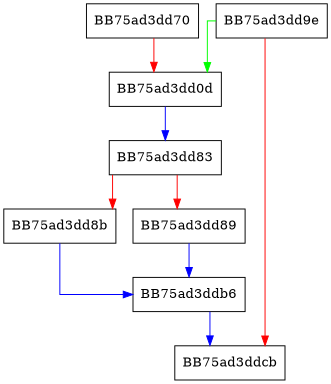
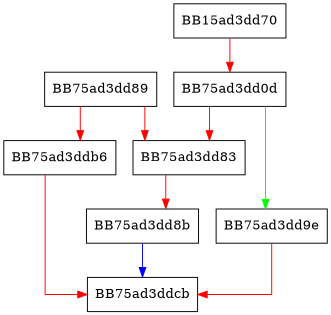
(142, 21) -> (230, 21)
(207, 37) -> (266, 153)
(165, 119) -> (209, 119)
(177, 187) -> (145, 119)
(189, 255) -> (80, 119)
(66, 294) -> (142, 255)
(210, 324) -> (45, 251)
